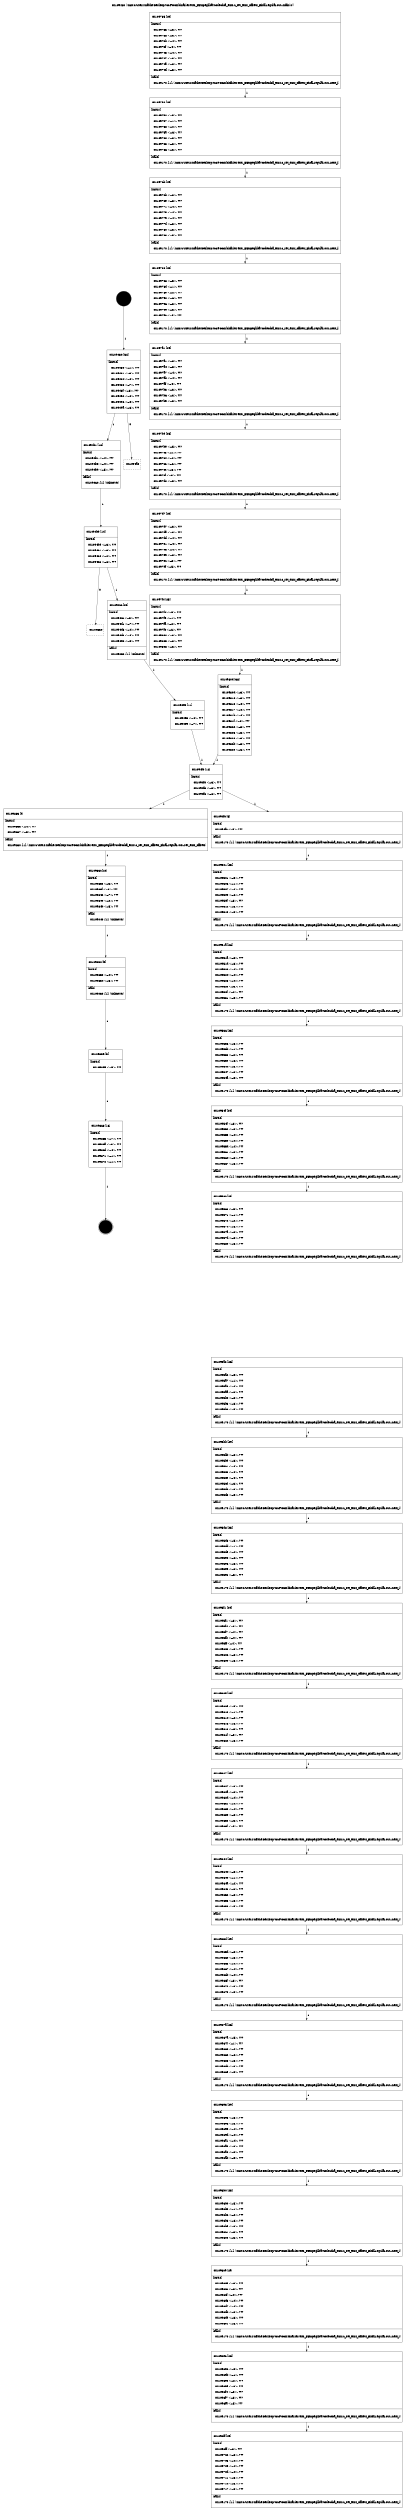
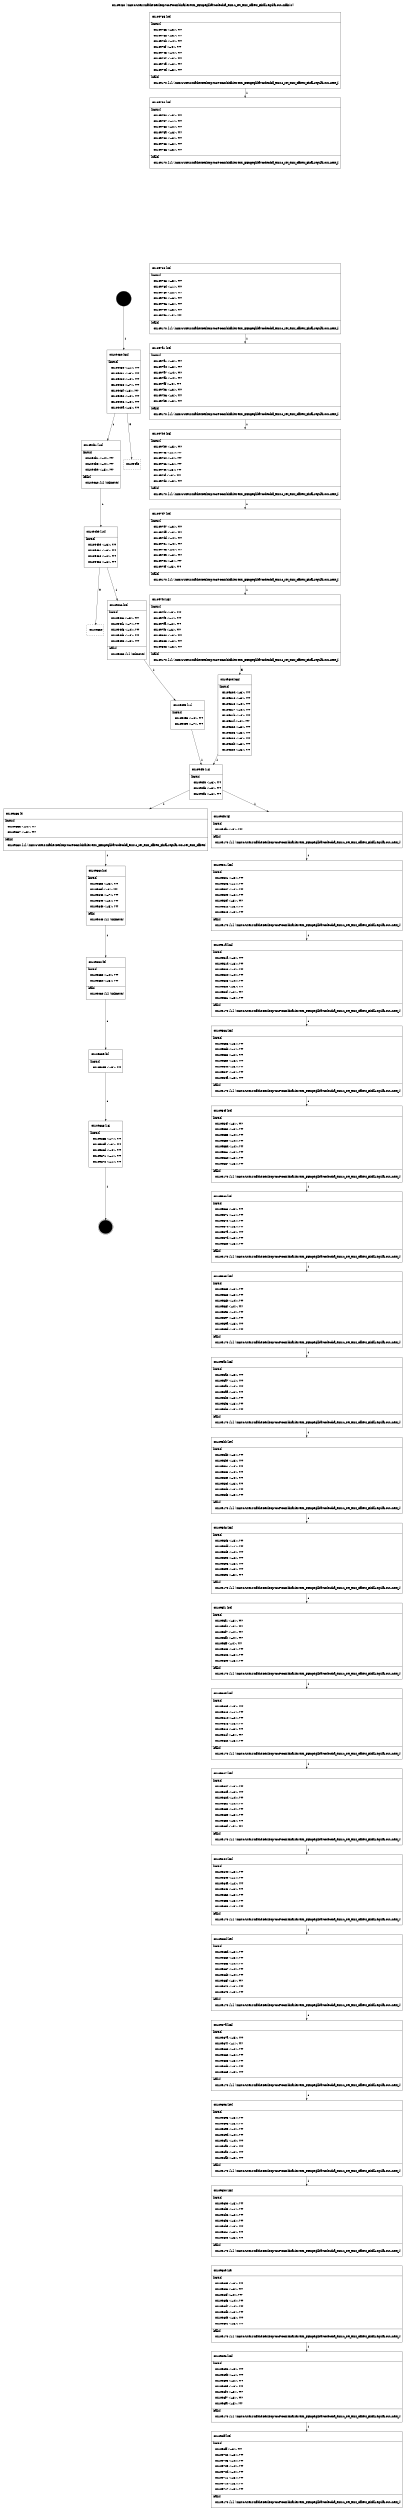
(245, 216) -> none
(241, 670) -> (241, 670)
none -> (307, 1310)
(307, 2260) -> none
